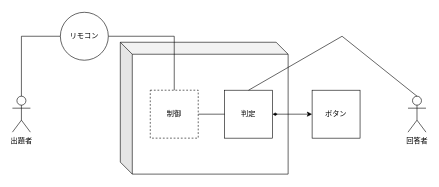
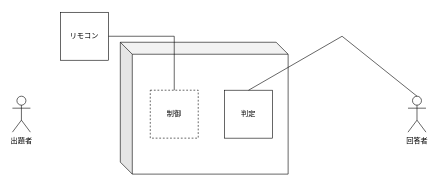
(84, 36) -> (84, 36)
(21, 46) -> none
(212, 114) -> none
(306, 114) -> none
(336, 114) -> none
